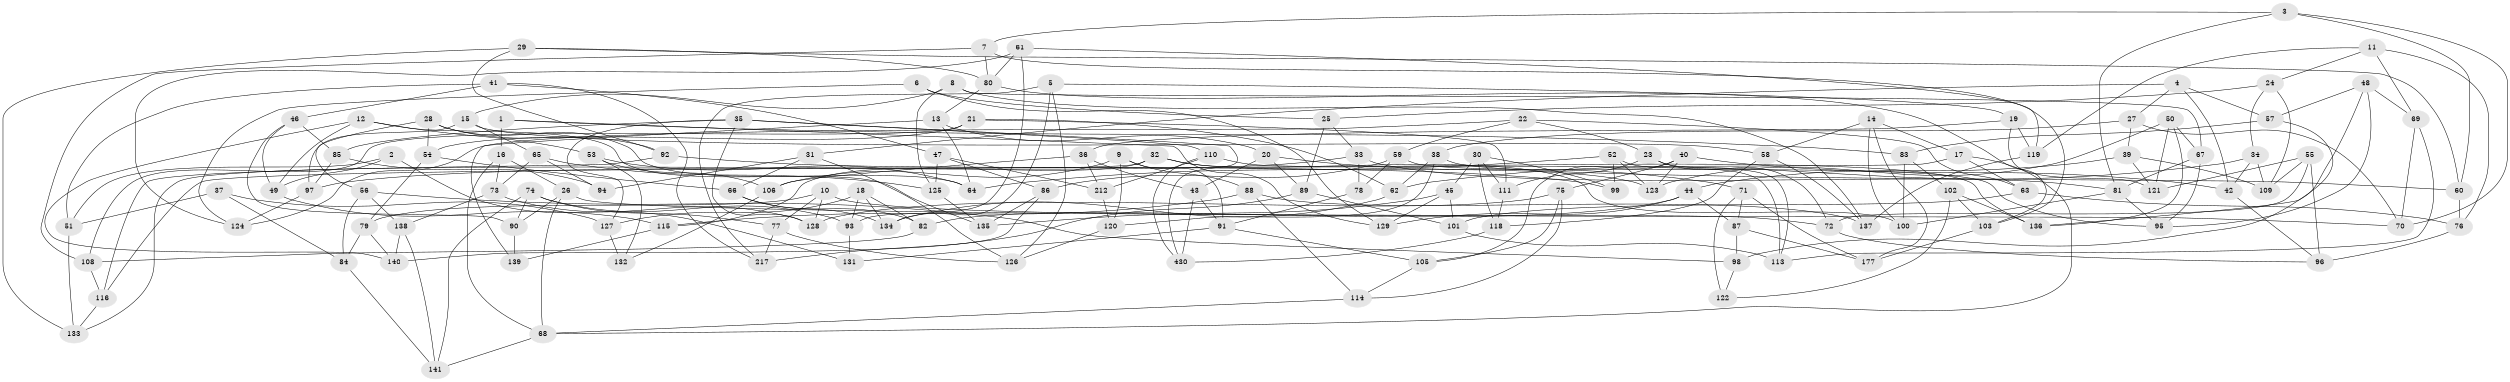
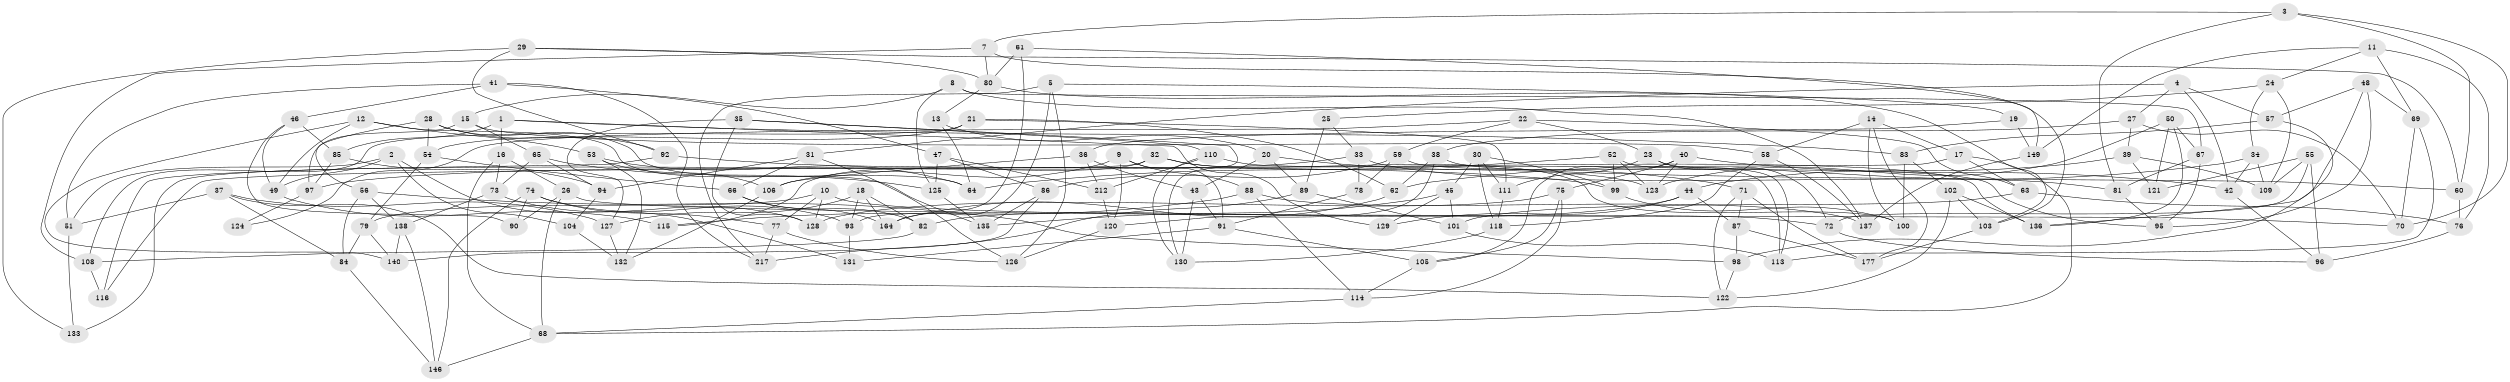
(486, 74) -> none
(917, 84) -> none
(536, 128) -> (394, 139)
(2034, 155) -> (2034, 155)
(2060, 177) -> none
(2011, 209) -> (1827, 208)
none -> (570, 227)
(887, 227) -> (887, 227)
(515, 263) -> none
(1181, 263) -> (1181, 263)
none -> (959, 286)
(88, 316) -> none
(436, 370) -> (436, 370)
